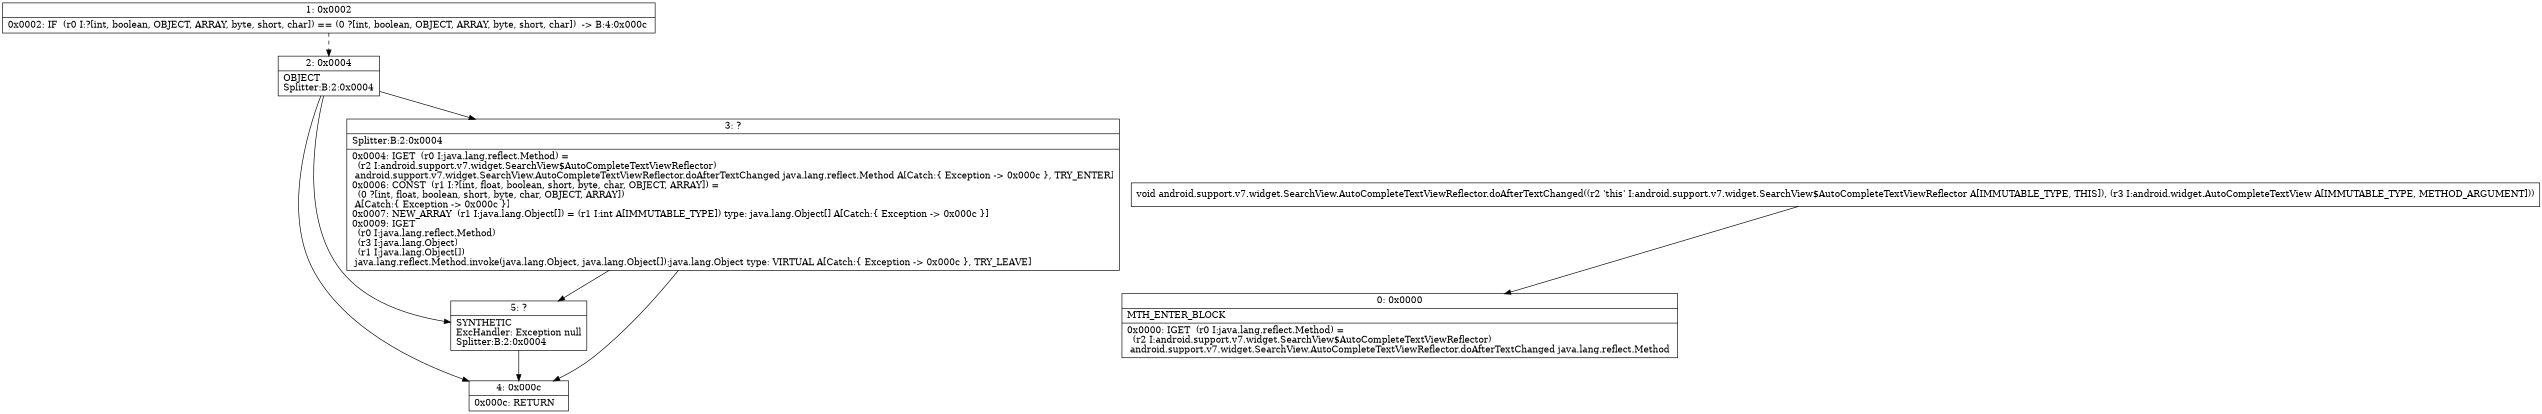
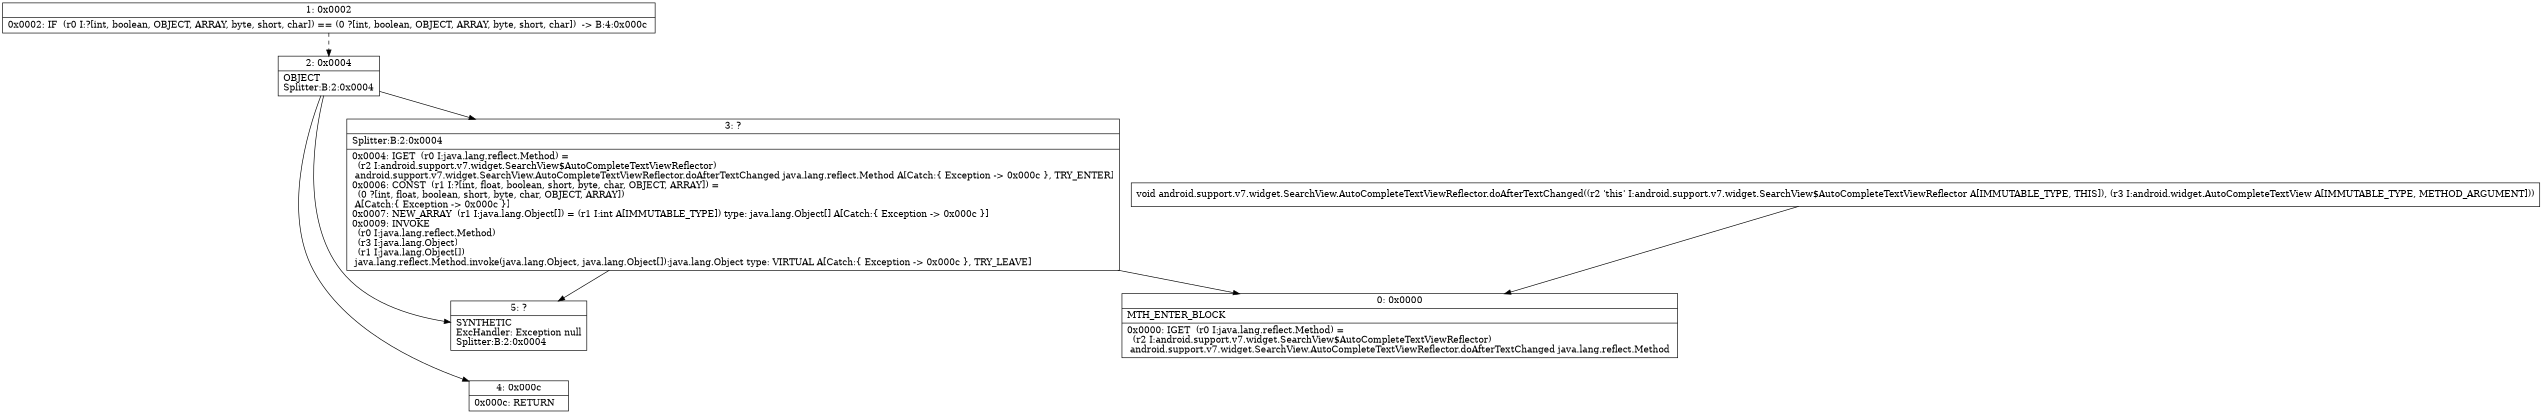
(387, 224) -> (394, 224)
(624, 330) -> (1176, 281)
(519, 362) -> none
